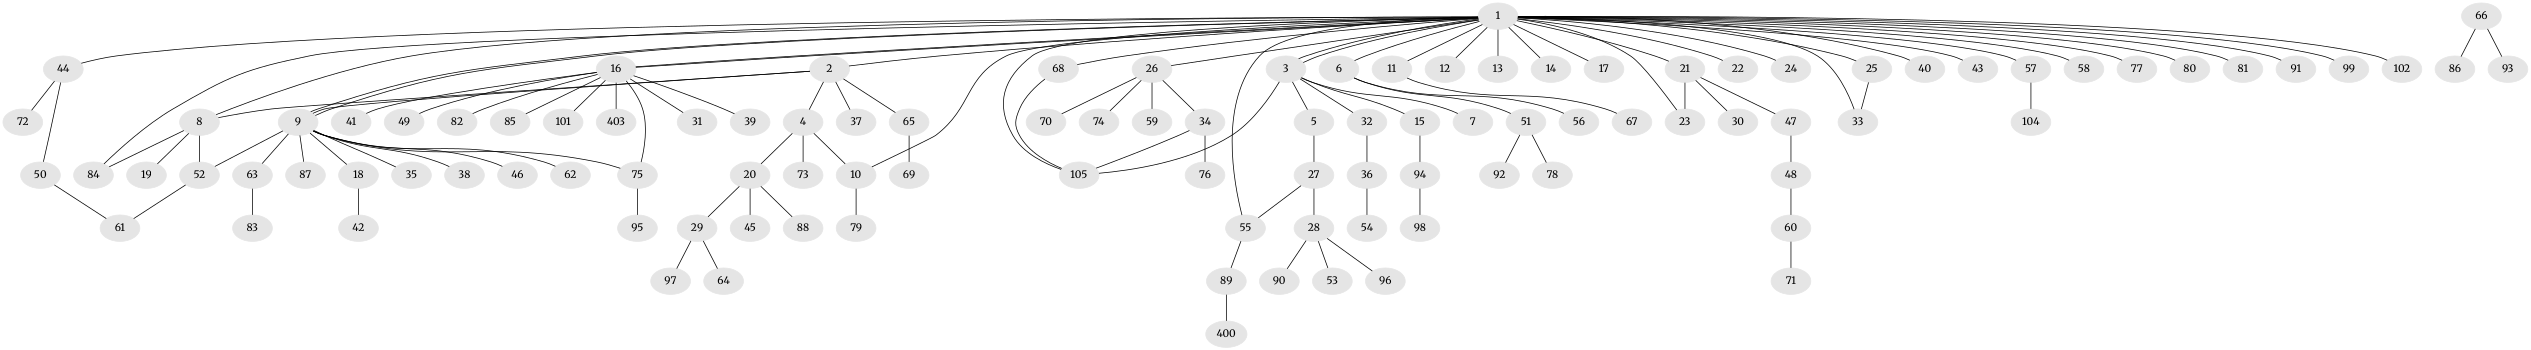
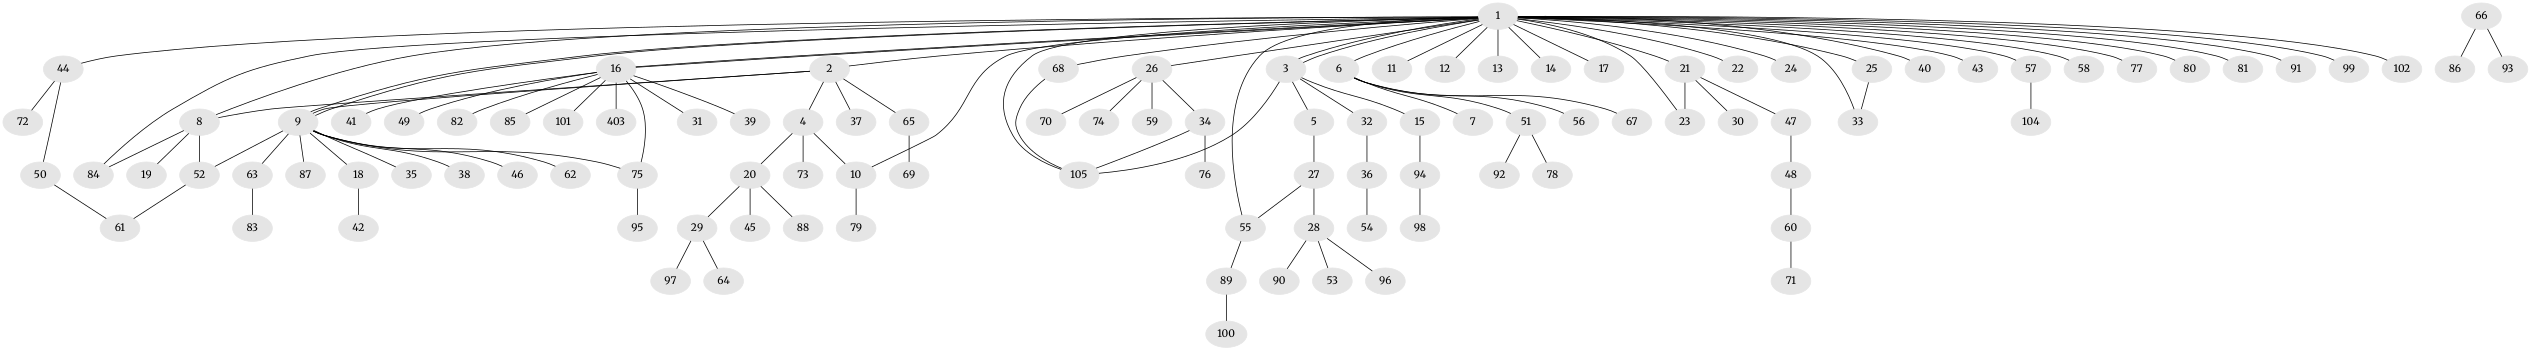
(1379, 96) -> (1416, 99)
(1517, 96) -> (1519, 96)
(1226, 334) -> (1226, 334)
